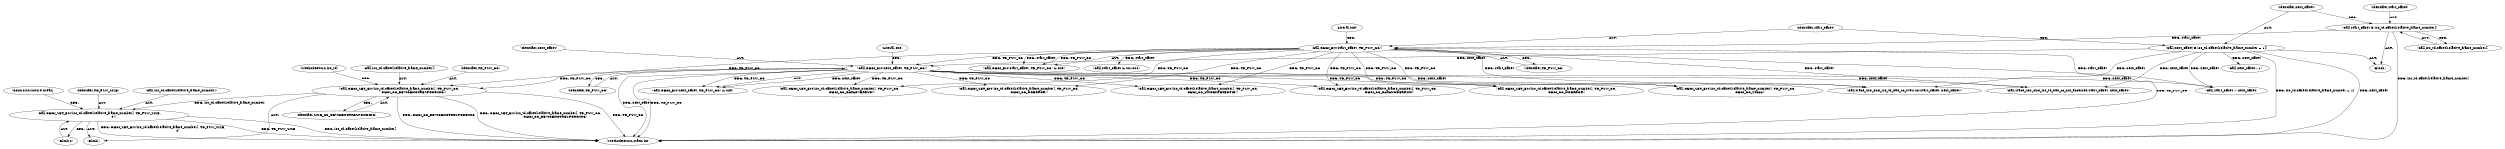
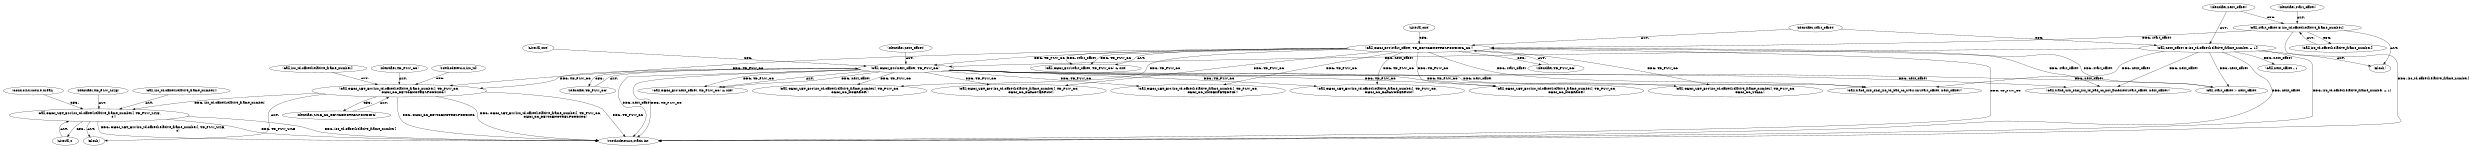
(1347, 48) -> (1419, 48)
(1117, 68) -> none
(66, 141) -> (65, 141)
